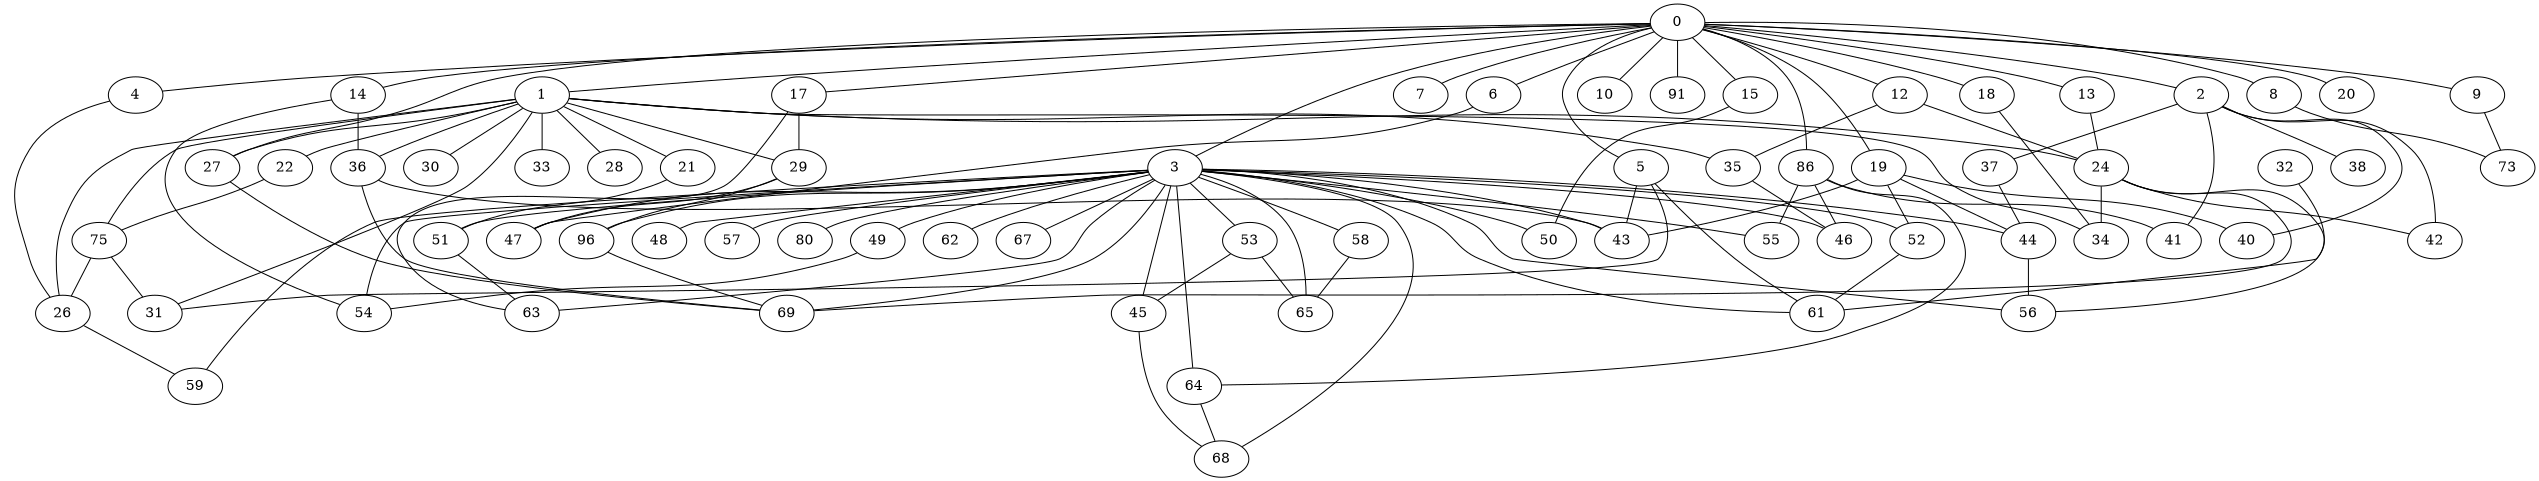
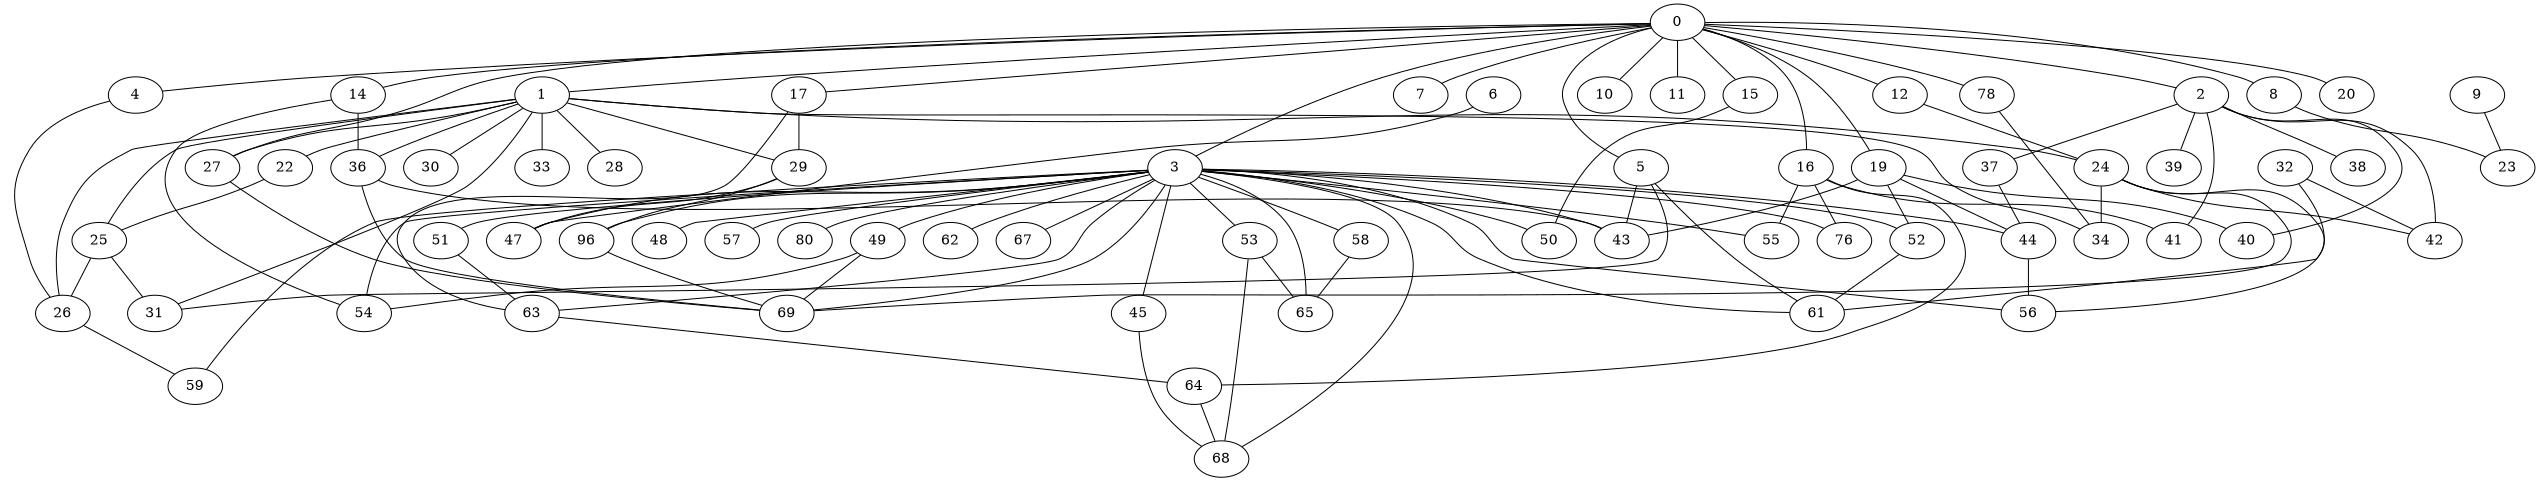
(2079, 46) -> none
(1571, 63) -> none
(1678, 95) -> (1678, 95)
(1987, 95) -> (1987, 95)
(2087, 95) -> none
(688, 168) -> none
(1733, 168) -> none
(1806, 168) -> (1806, 168)
none -> (2174, 168)
(2508, 168) -> (2508, 168)
none -> (2355, 202)
(99, 241) -> (99, 241)
(1844, 241) -> (1844, 241)
(1184, 272) -> (863, 350)
(1196, 276) -> (1238, 350)
none -> (832, 277)
